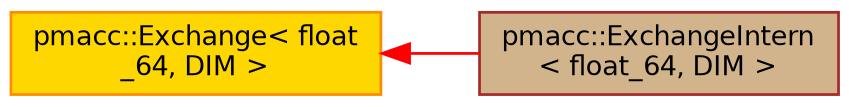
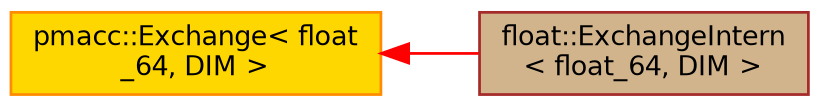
(659, 53) -> (644, 53)
